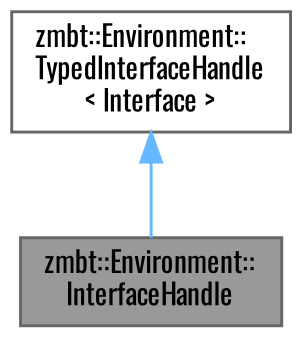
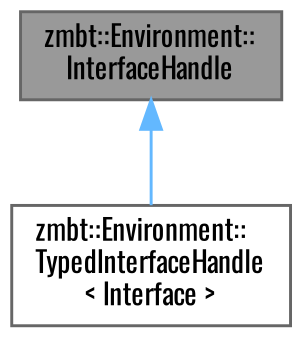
(151, 200) -> (151, 167)
